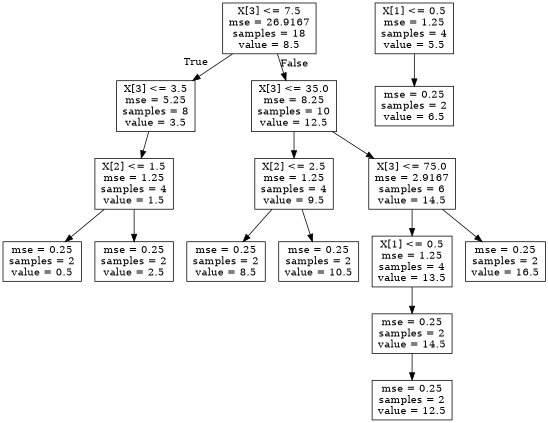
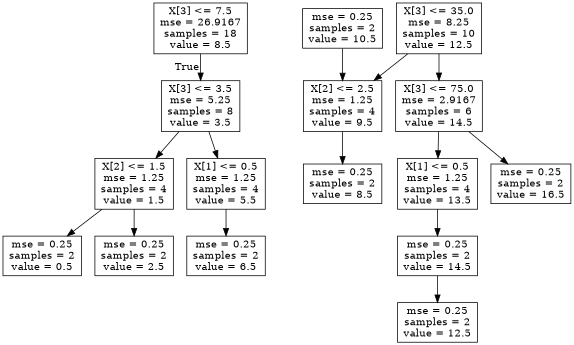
(281, 64) -> none
none -> (212, 141)
(306, 222) -> (343, 61)
